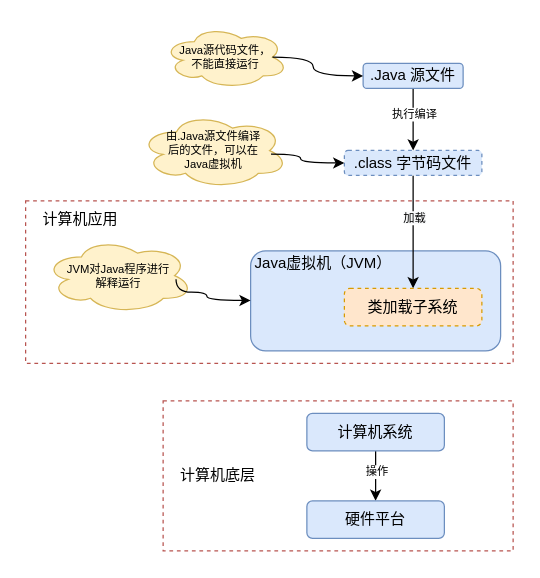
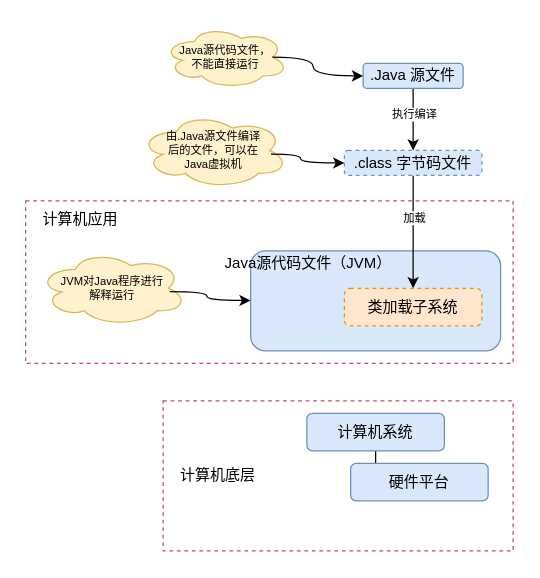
(325, 262) -> (310, 262)
(119, 275) -> (113, 288)
(376, 519) -> (419, 482)
